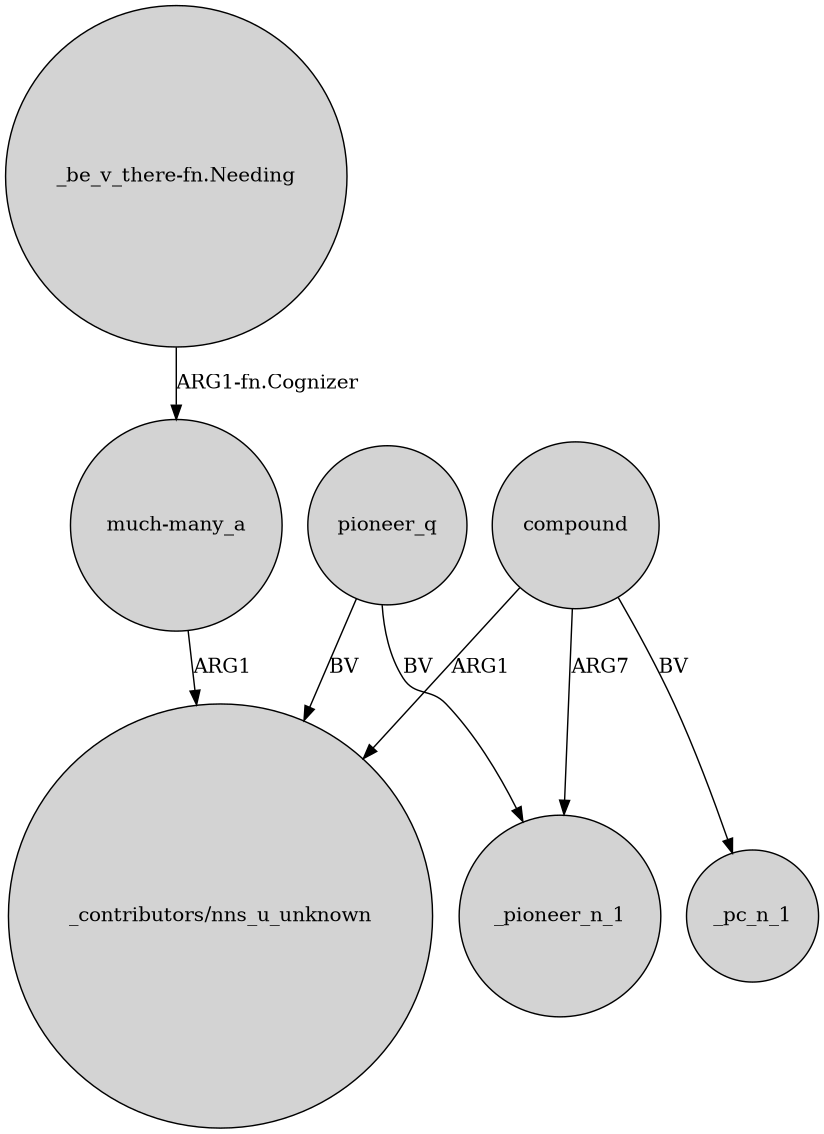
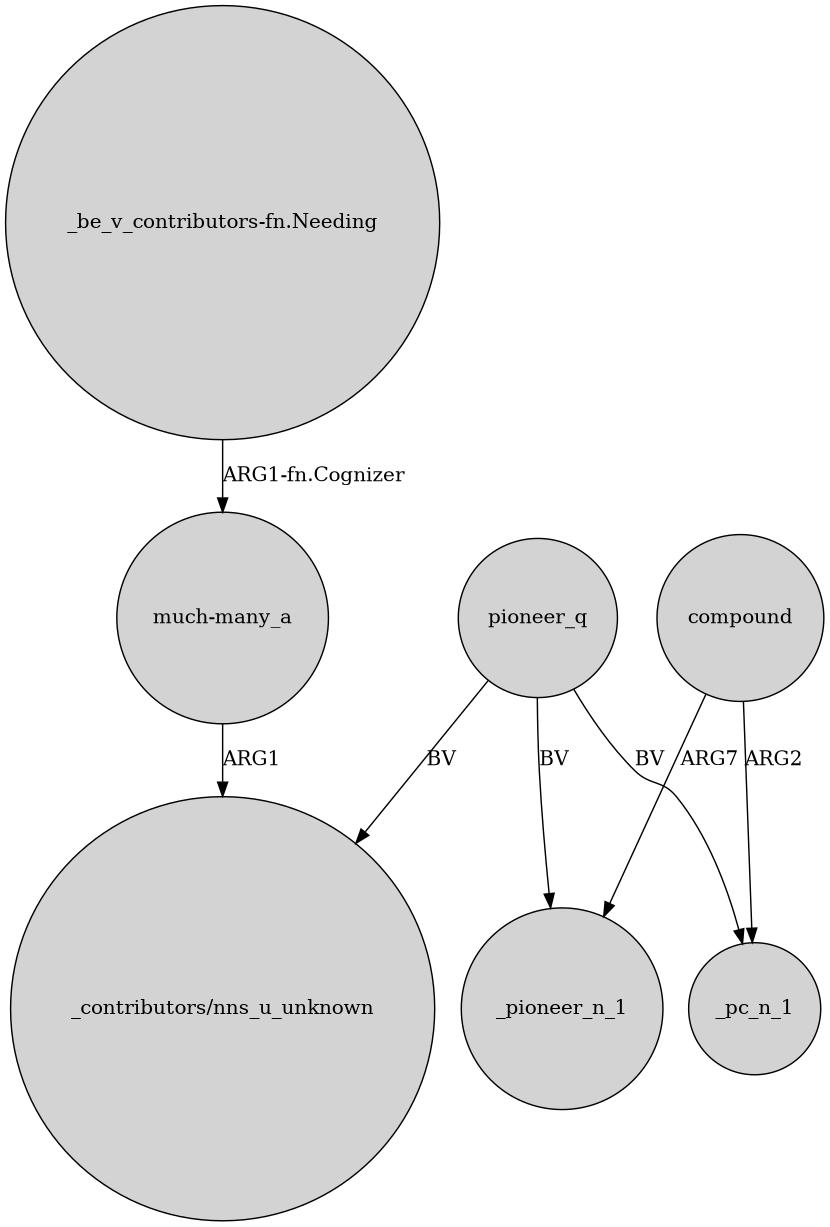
(176, 176) -> (223, 223)
(673, 667) -> (774, 760)
(446, 668) -> none
none -> (675, 795)
